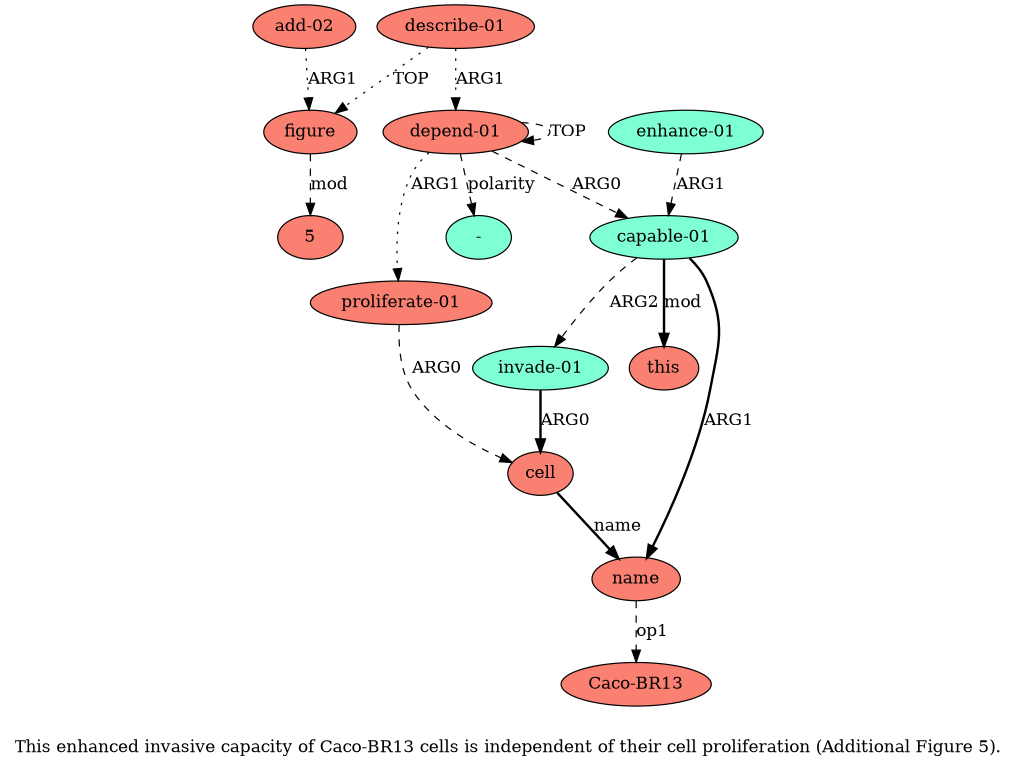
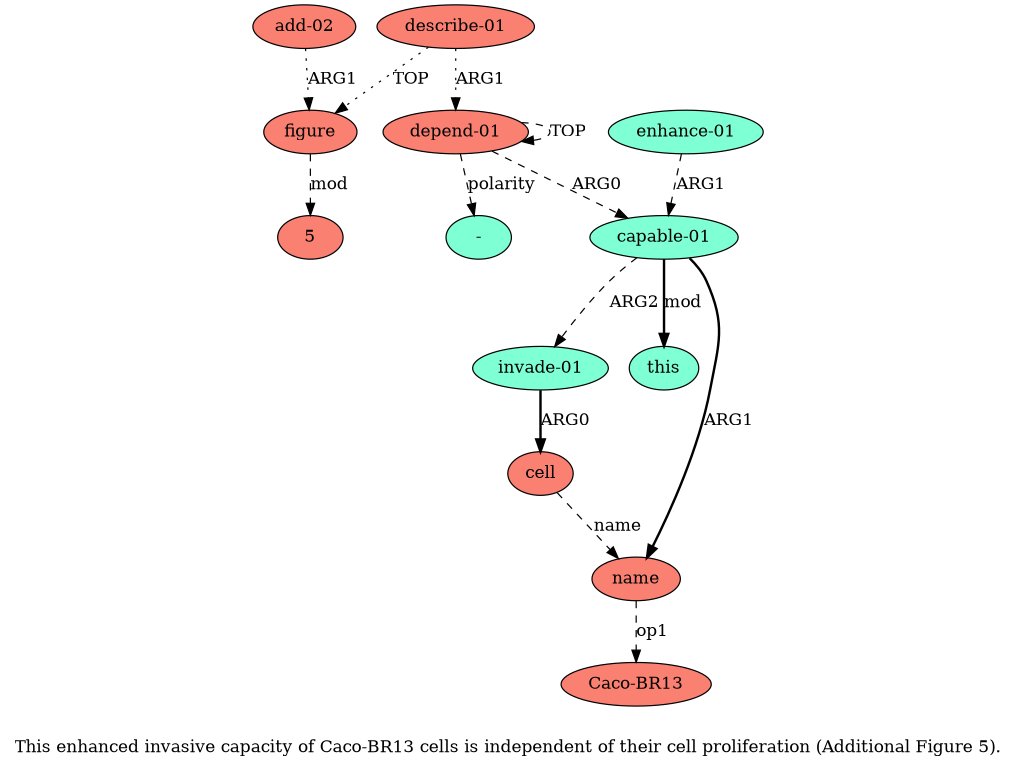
(401, 303) -> none
(664, 368) -> (664, 368)
(584, 521) -> (584, 521)
